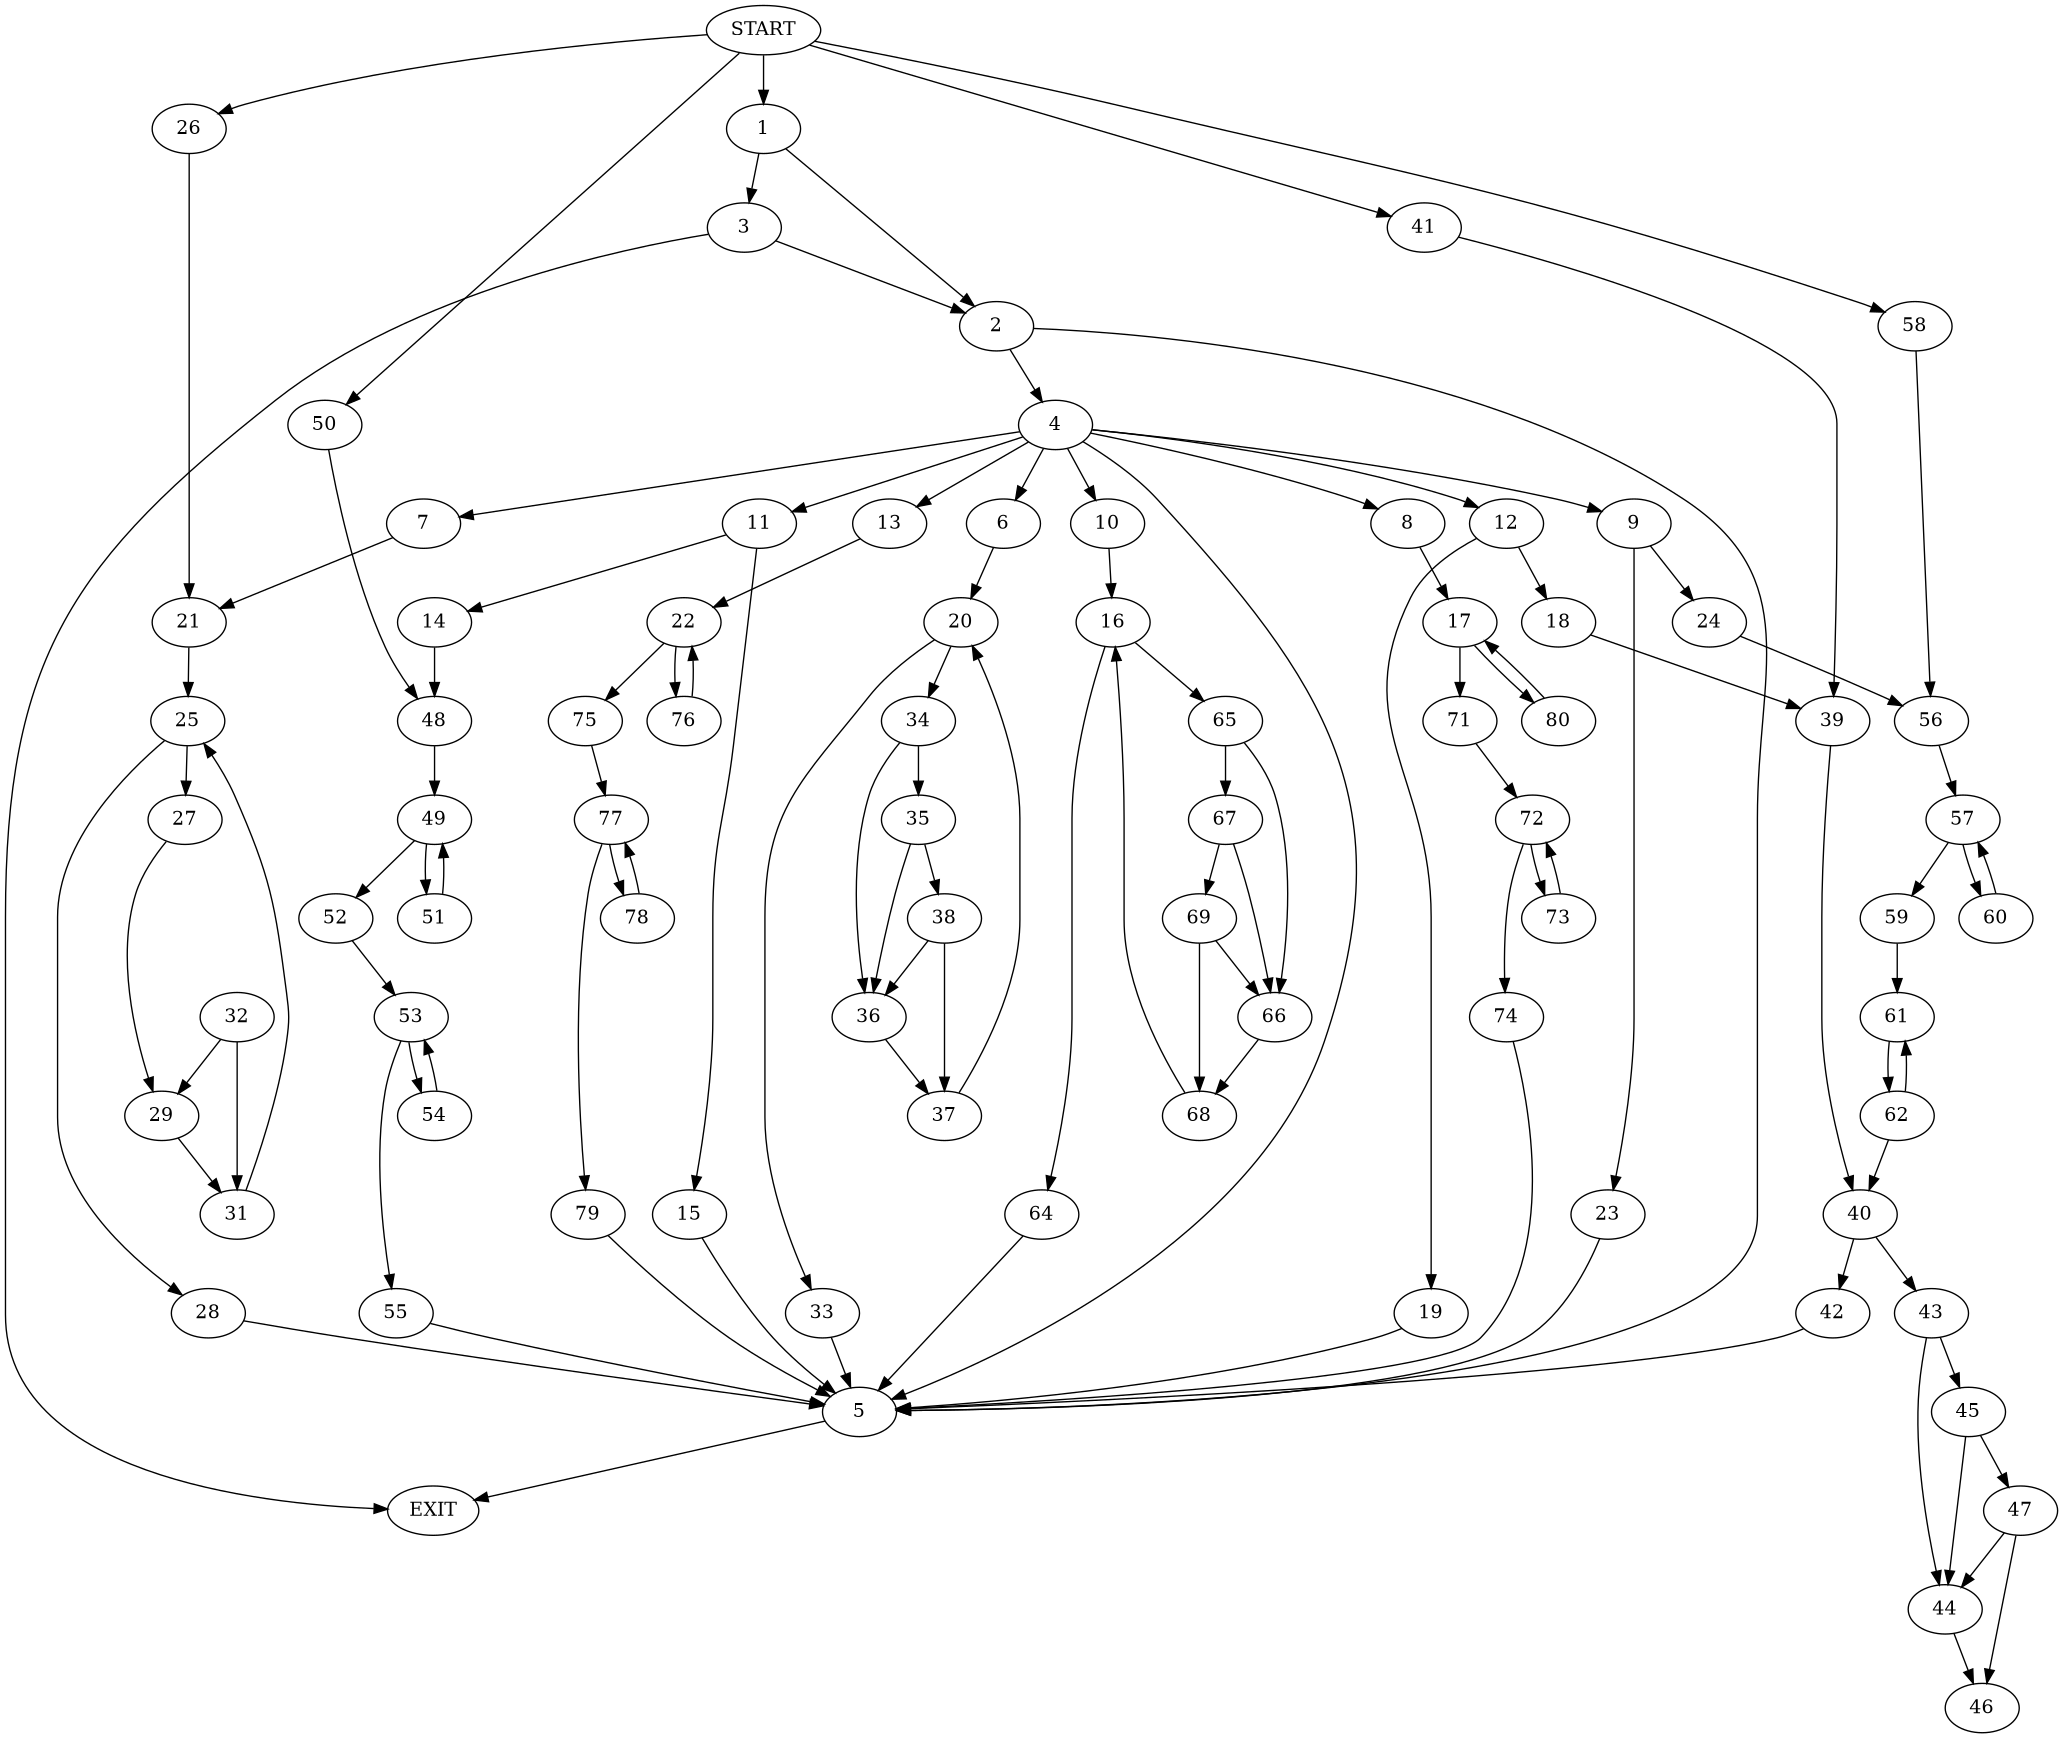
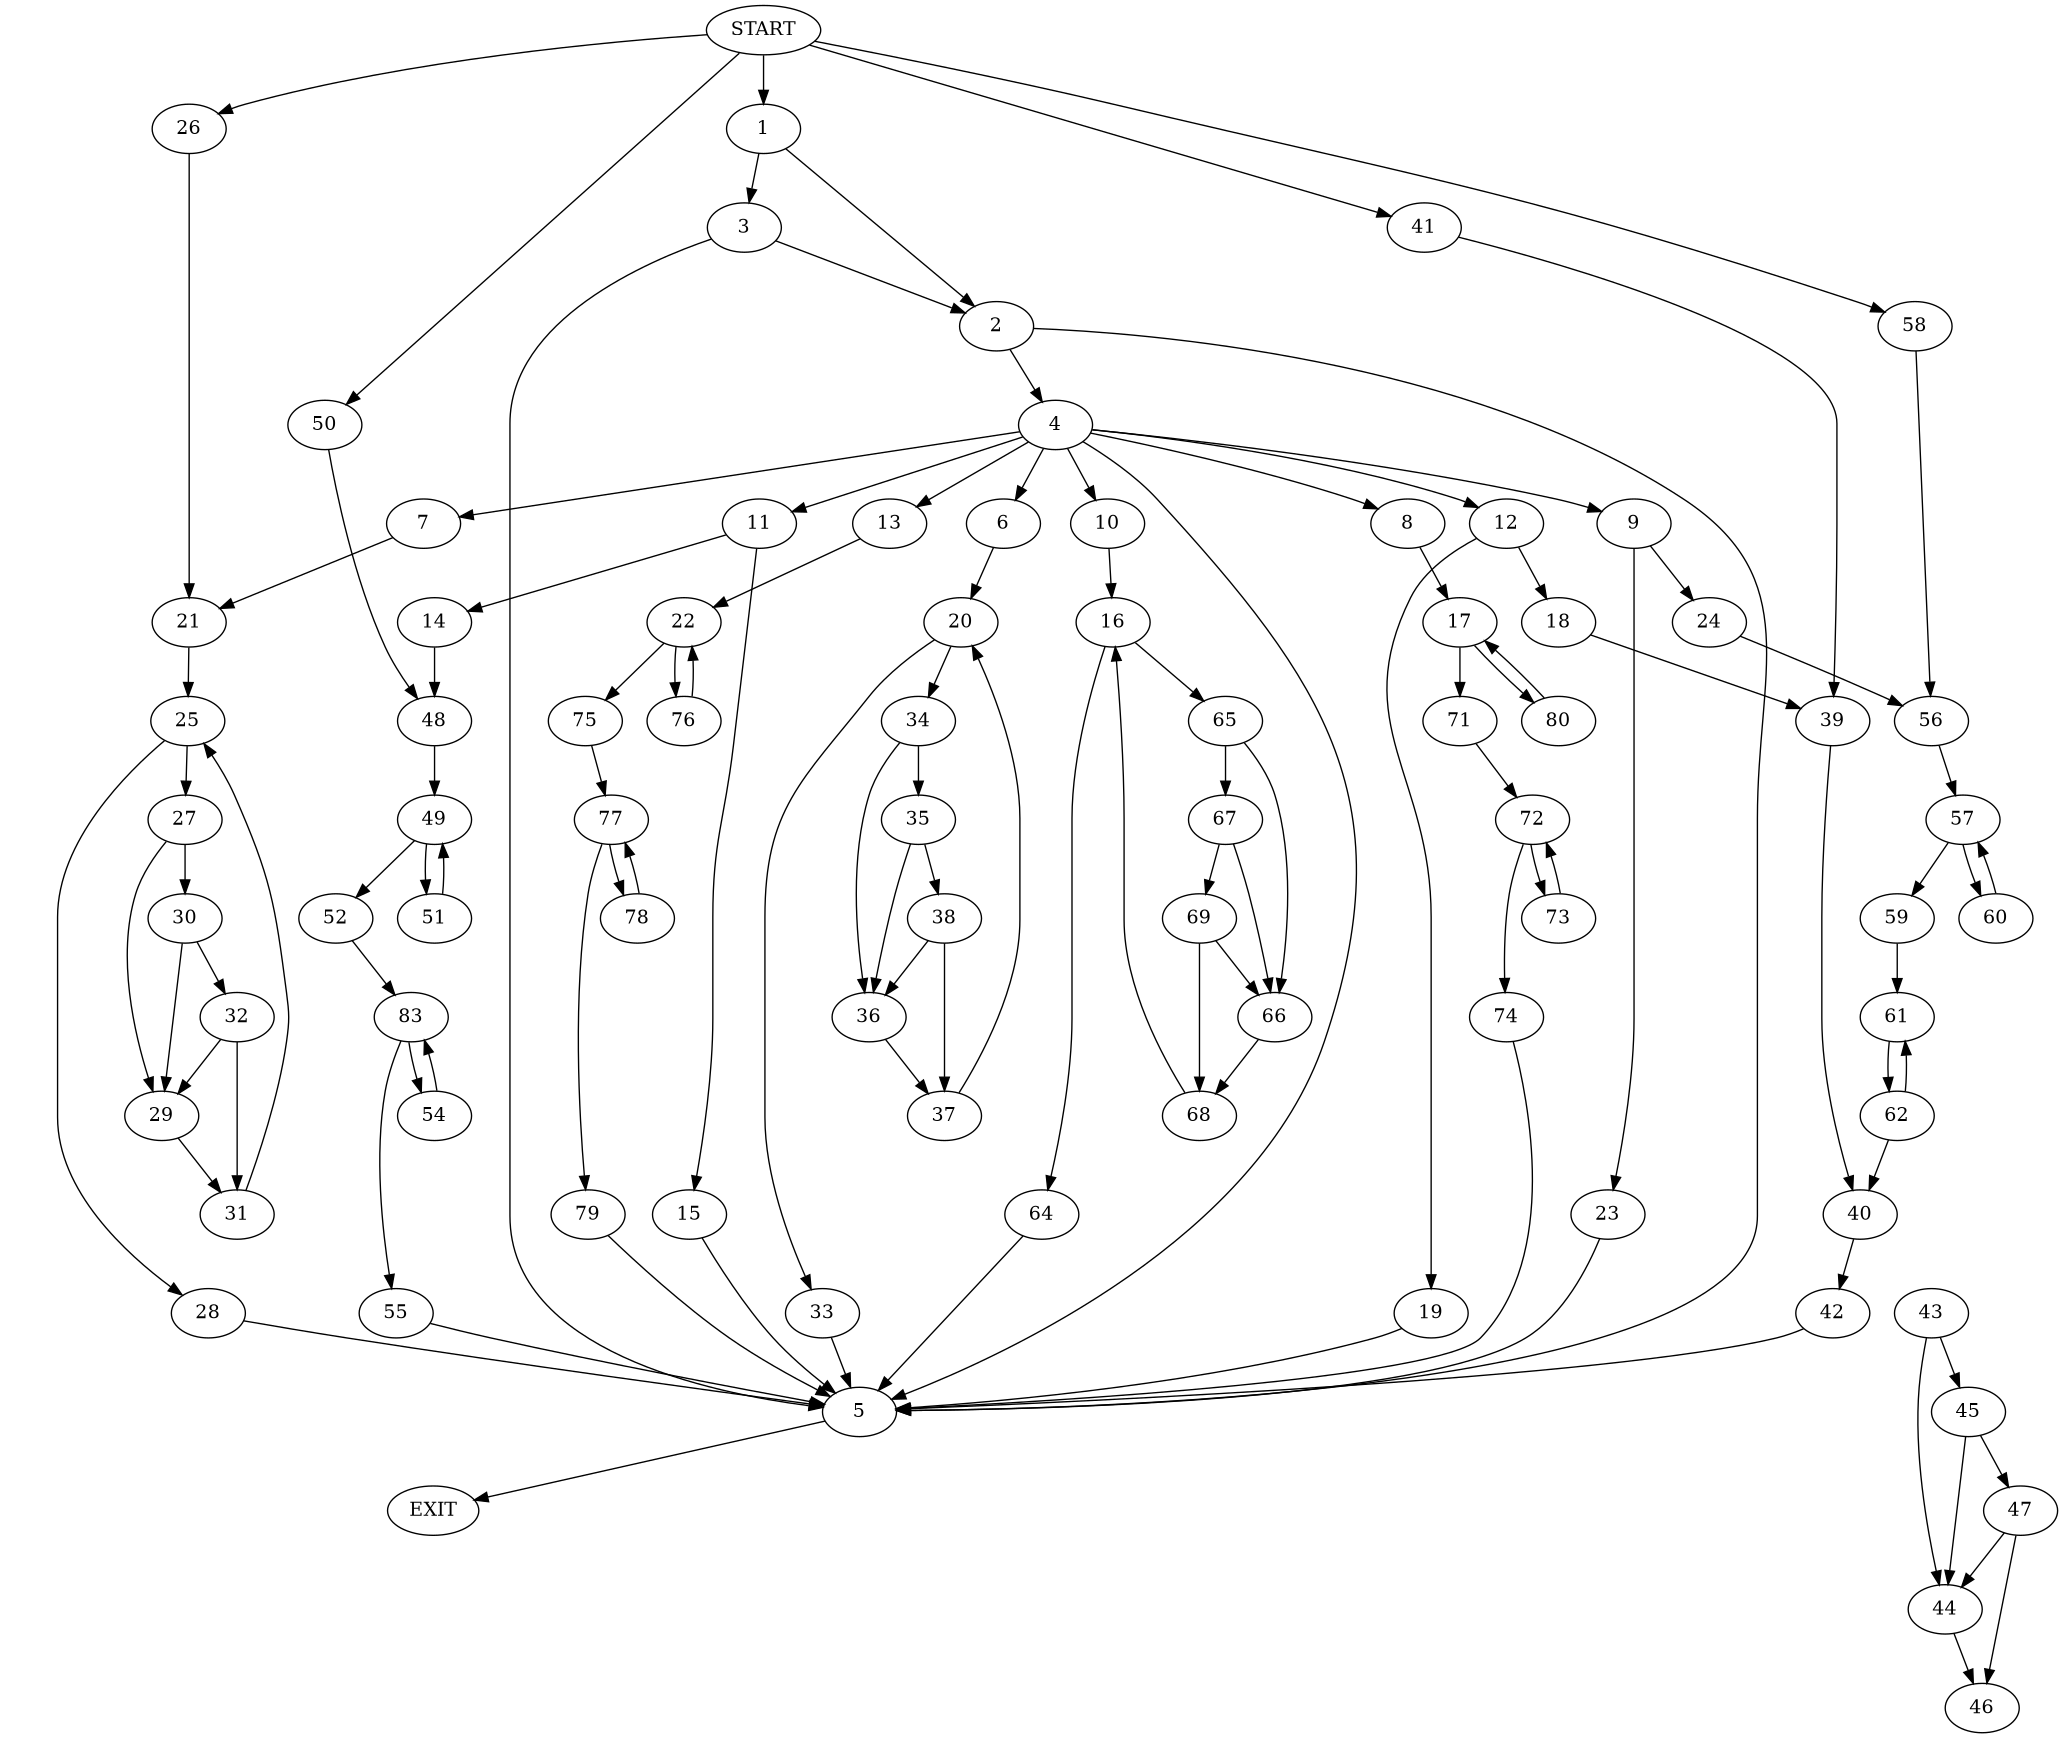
(12, 804) -> (510, 867)
none -> (185, 918)
(411, 1017) -> (411, 1017)
(1892, 1258) -> none
